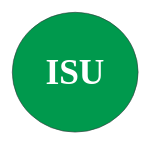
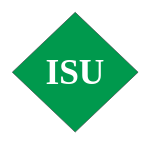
(75, 72) -> (75, 72)
